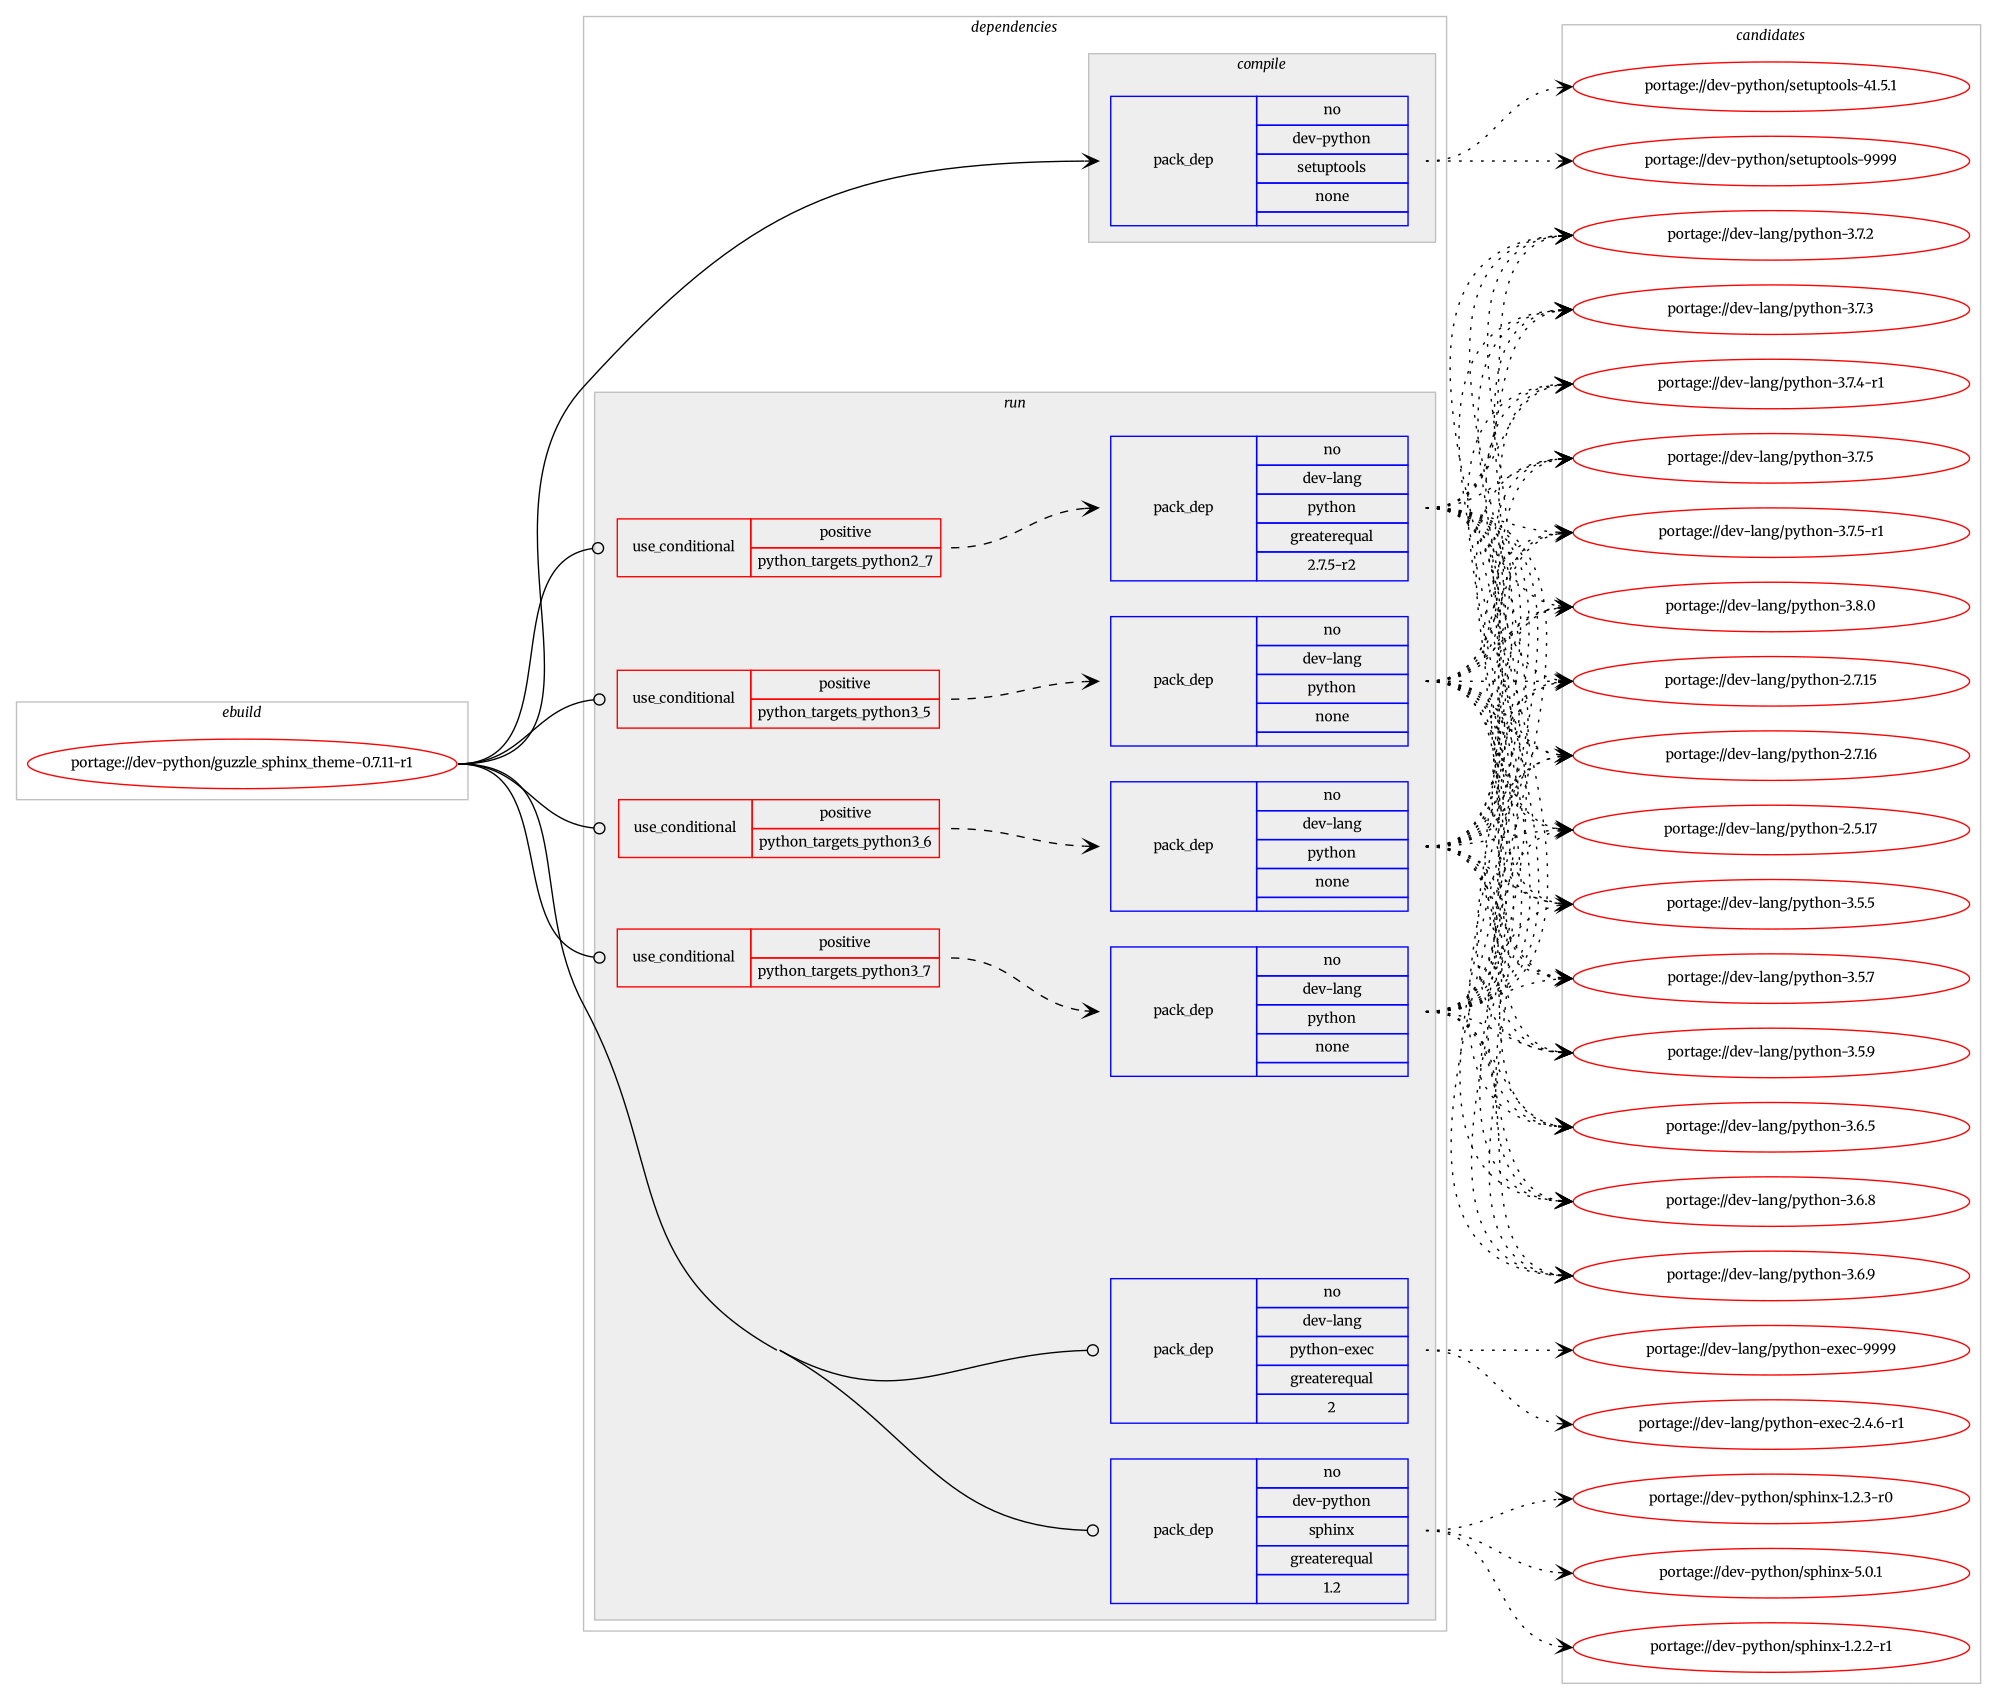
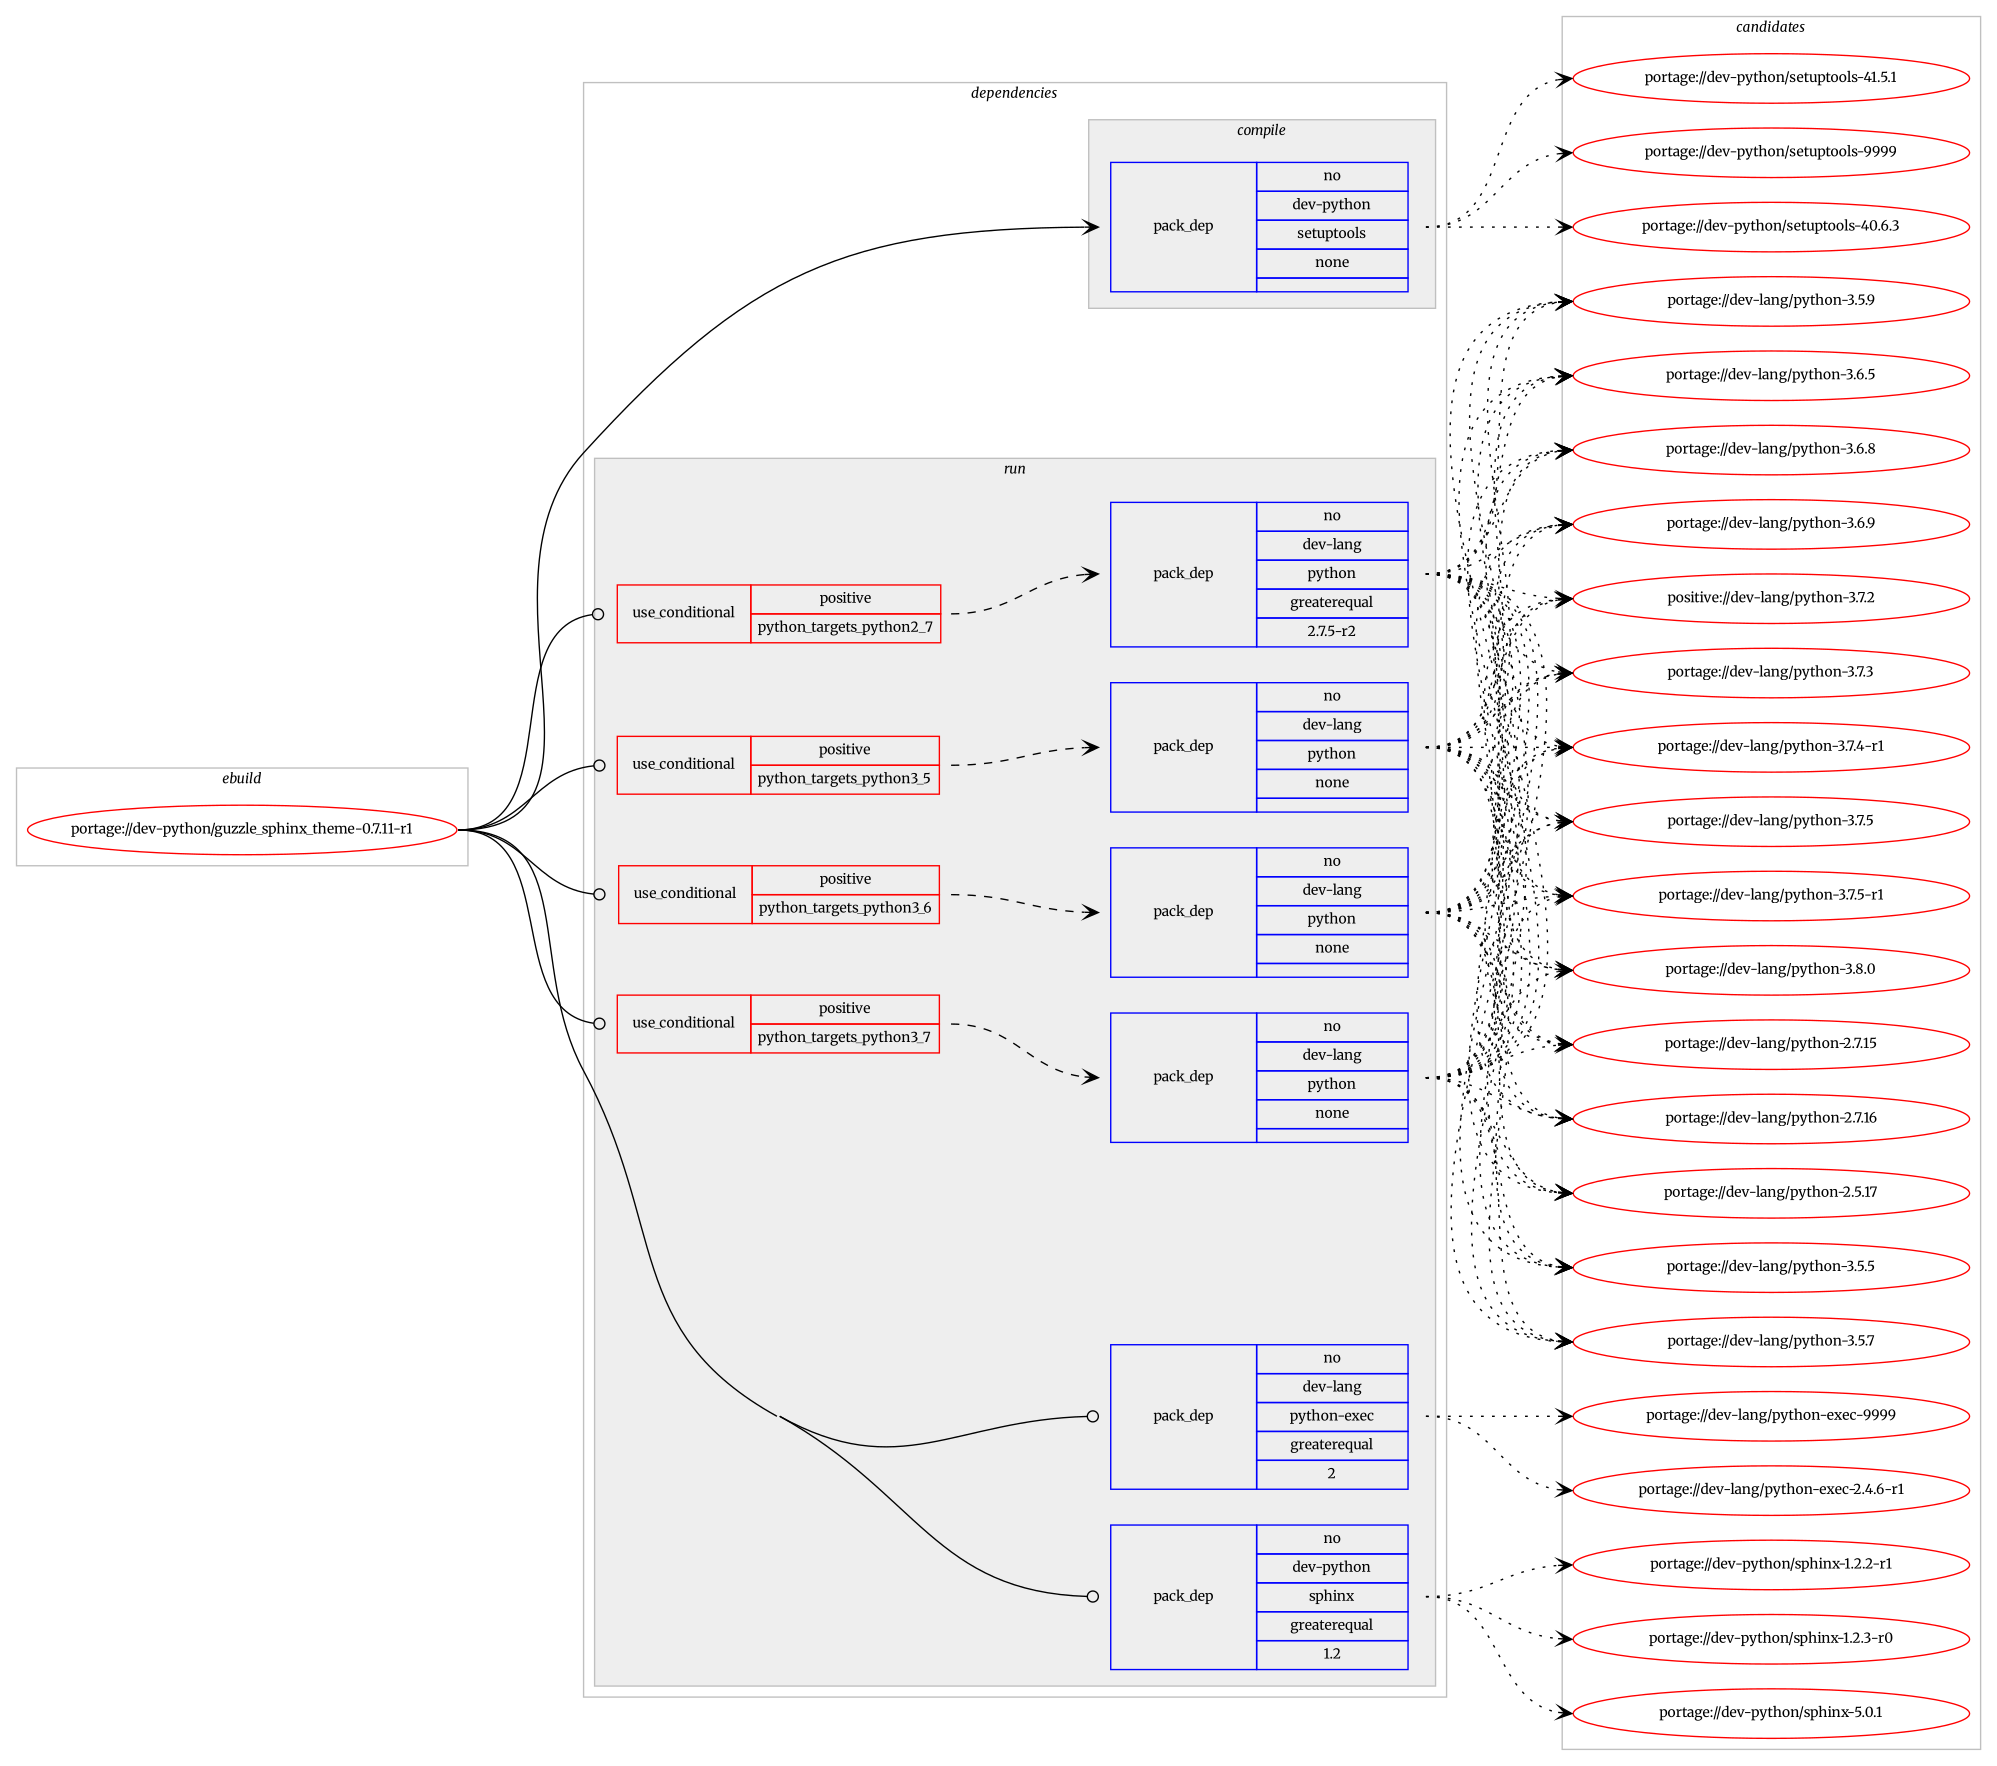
none -> (1771, 227)
(1771, 235) -> (1771, 599)
